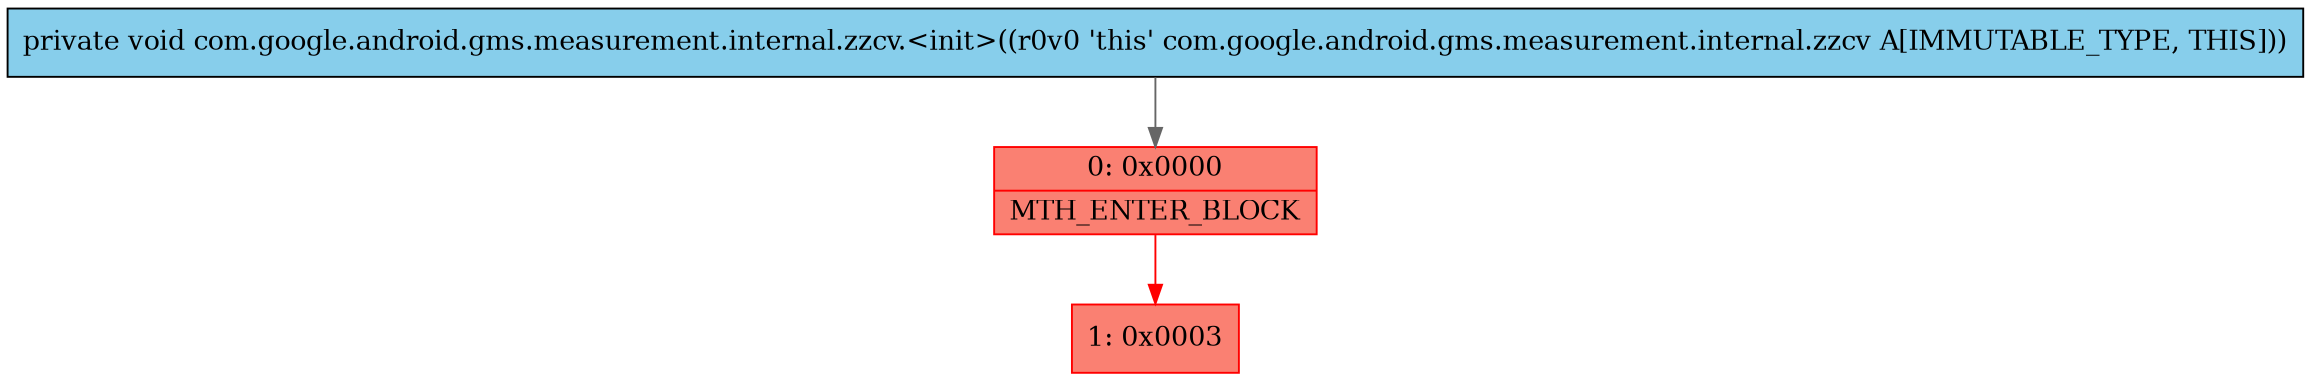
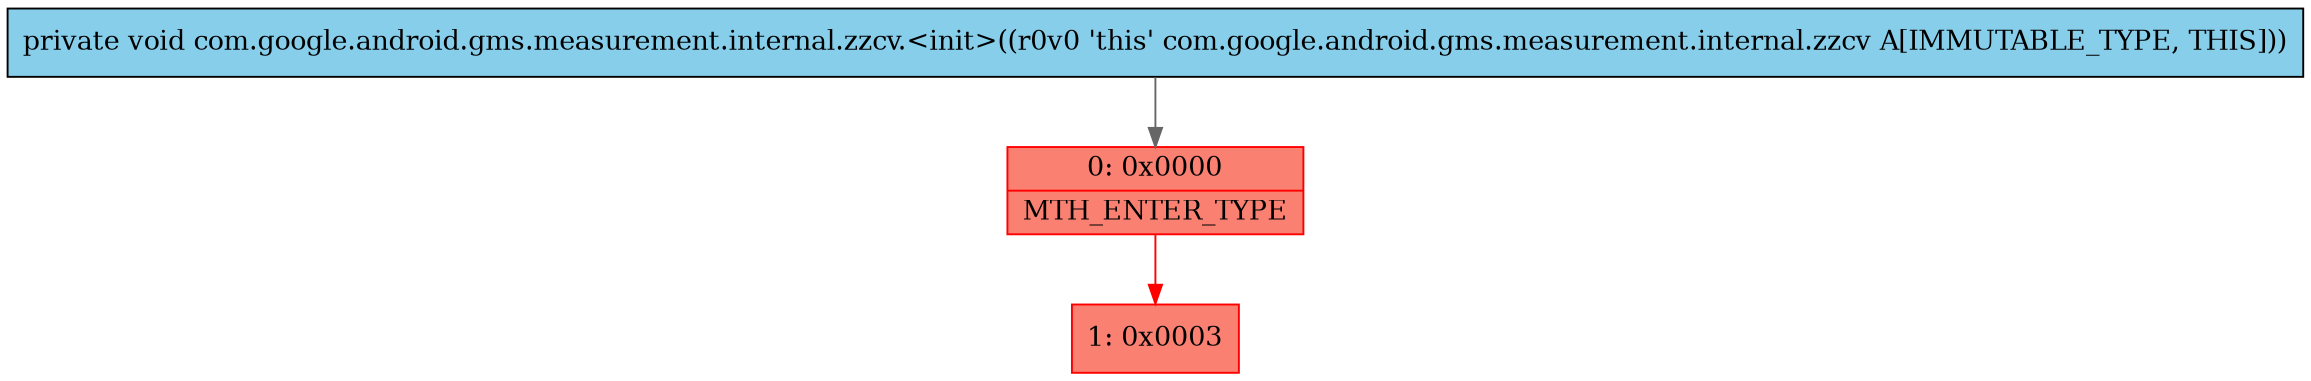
(1155, 212) -> (1155, 212)
